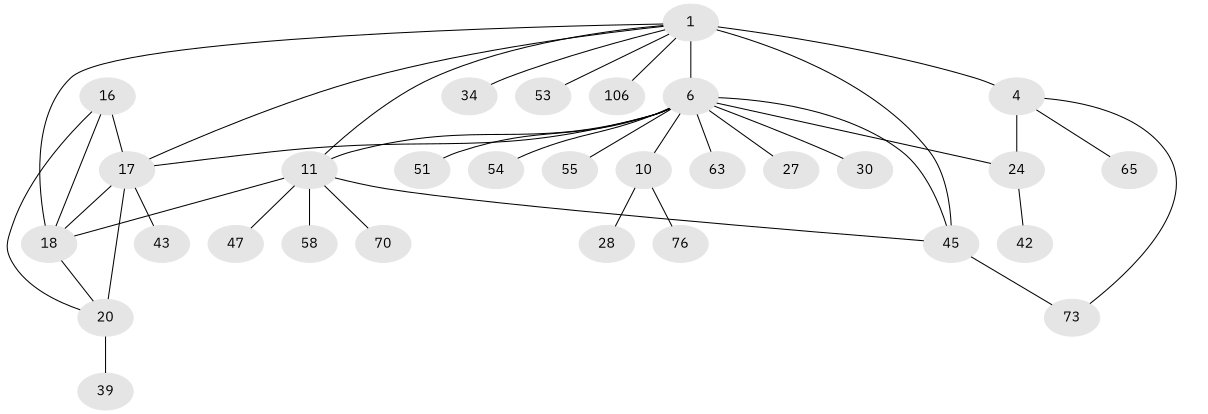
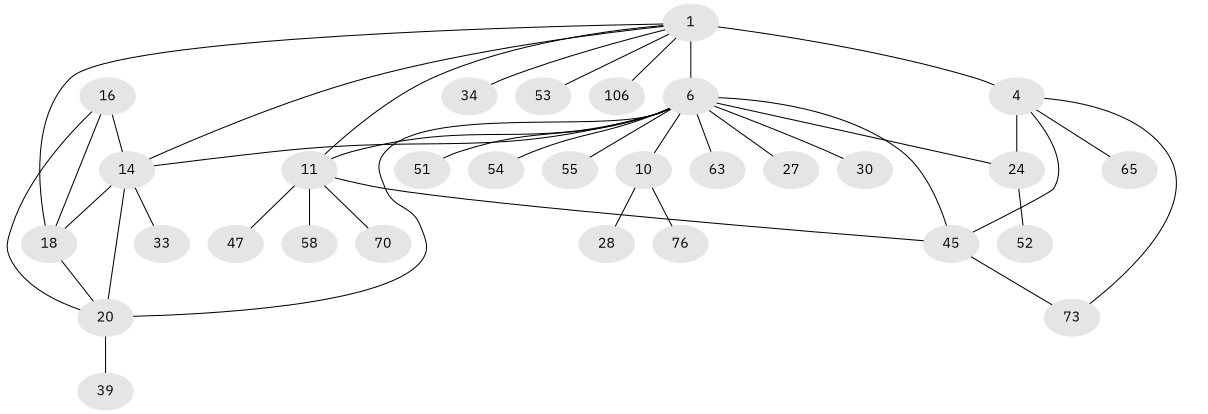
(866, 95) -> (1051, 191)
(127, 170) -> (127, 170)
(179, 207) -> none
none -> (405, 208)
(162, 244) -> (162, 244)
(1025, 244) -> (1025, 244)
